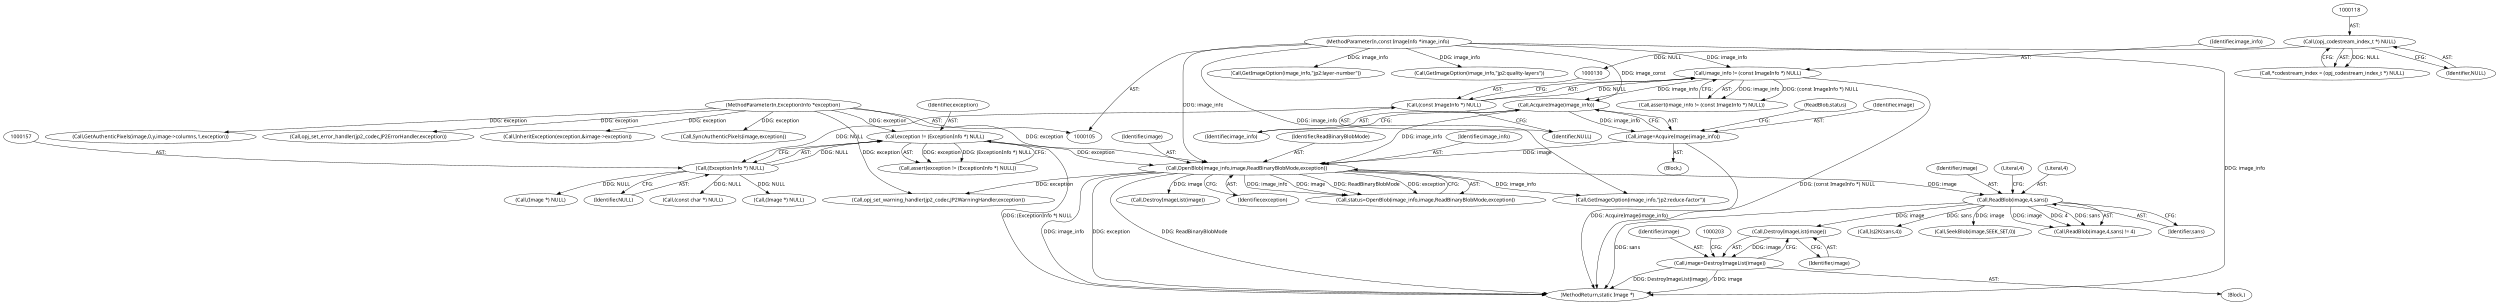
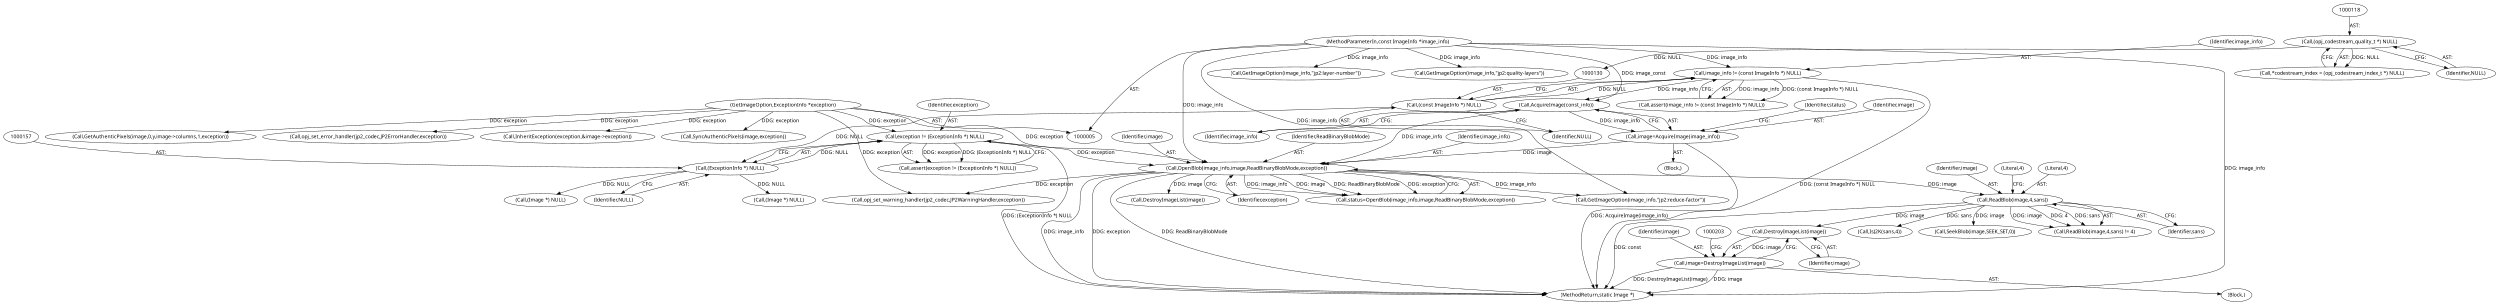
(2350, 42) -> (2350, 42)
(783, 105) -> (783, 105)
(1556, 105) -> (1556, 105)
(1825, 105) -> (1825, 105)
(1084, 137) -> (1084, 137)
(693, 200) -> none
(1628, 248) -> (1628, 248)
